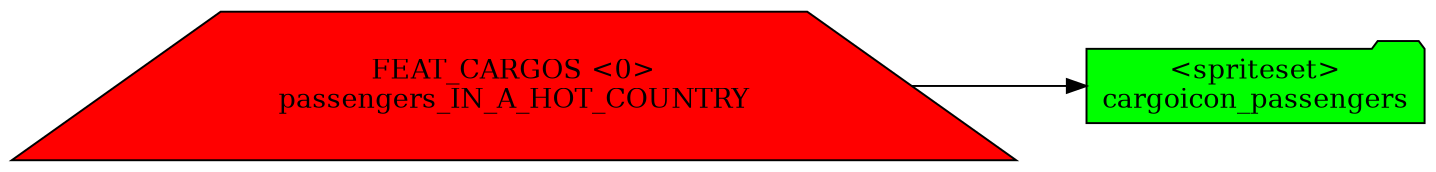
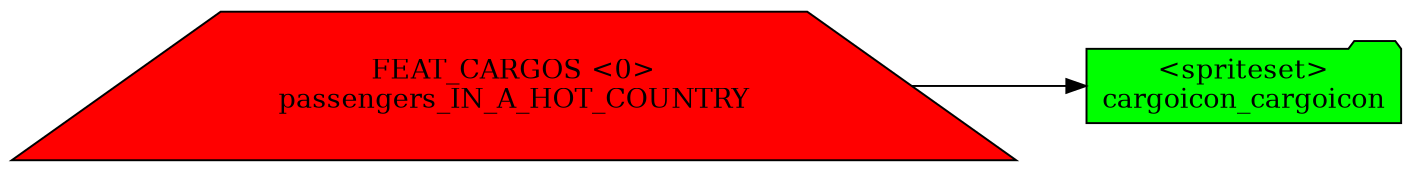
(1256, 86) -> (1244, 86)
